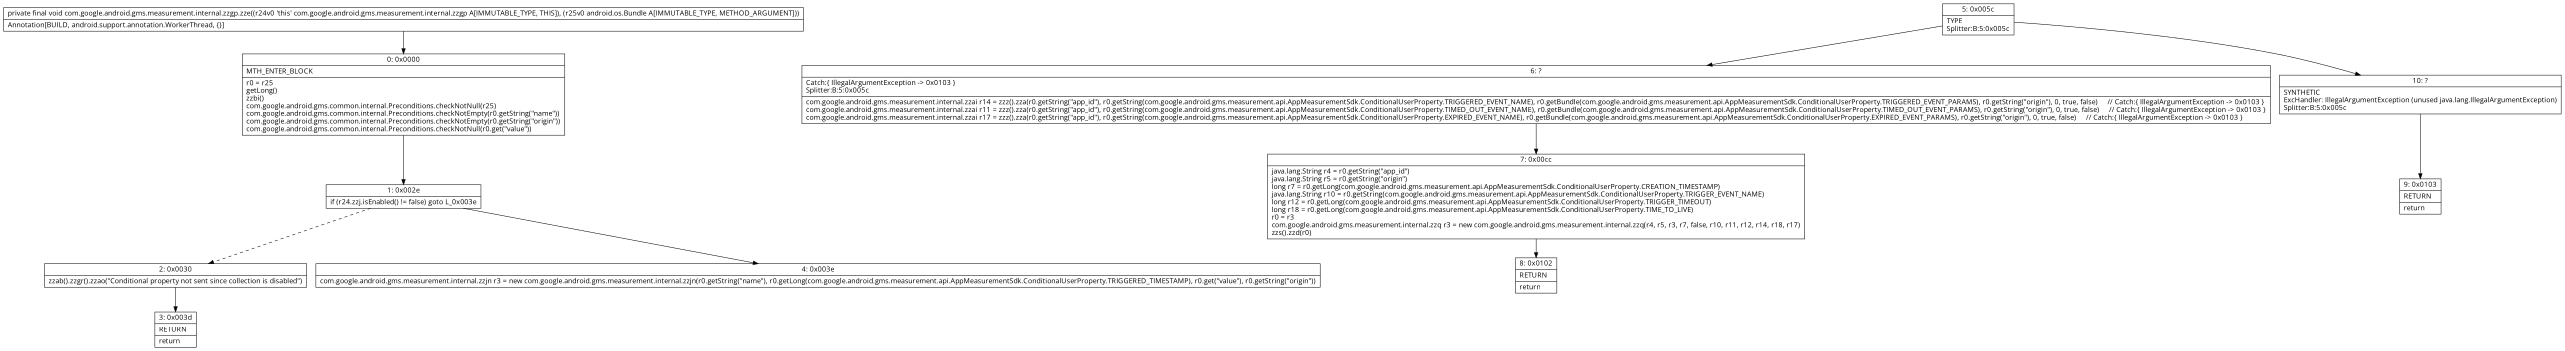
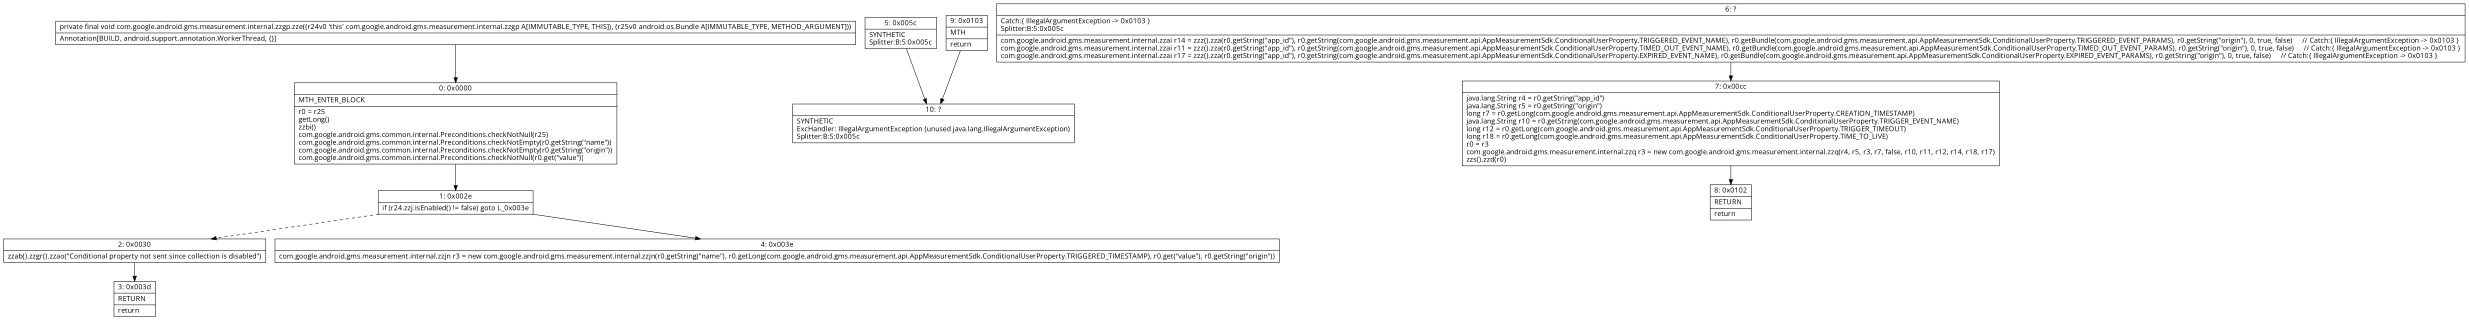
(1954, 21) -> (888, 35)
(1827, 45) -> none
(2420, 144) -> (951, 75)
(2418, 196) -> (958, 33)
